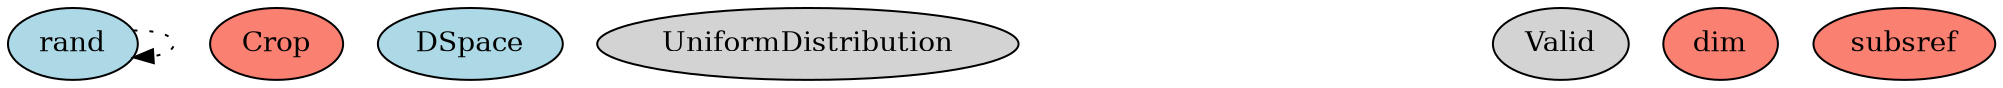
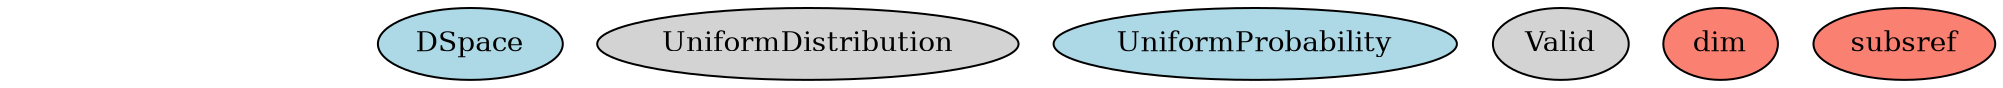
(73, 44) -> none
(277, 44) -> none
none -> (1255, 44)
